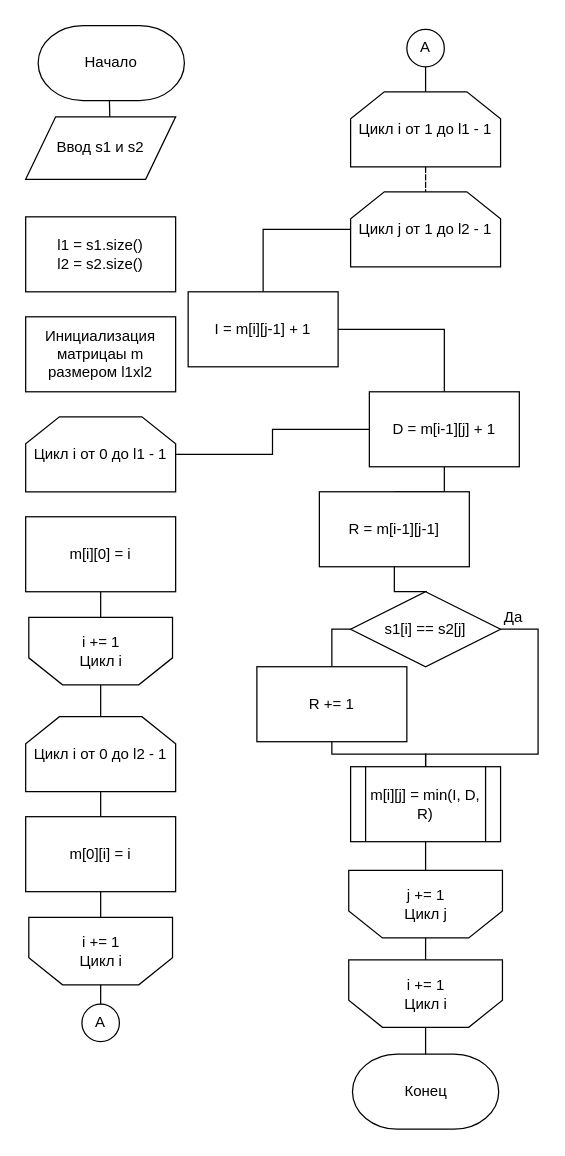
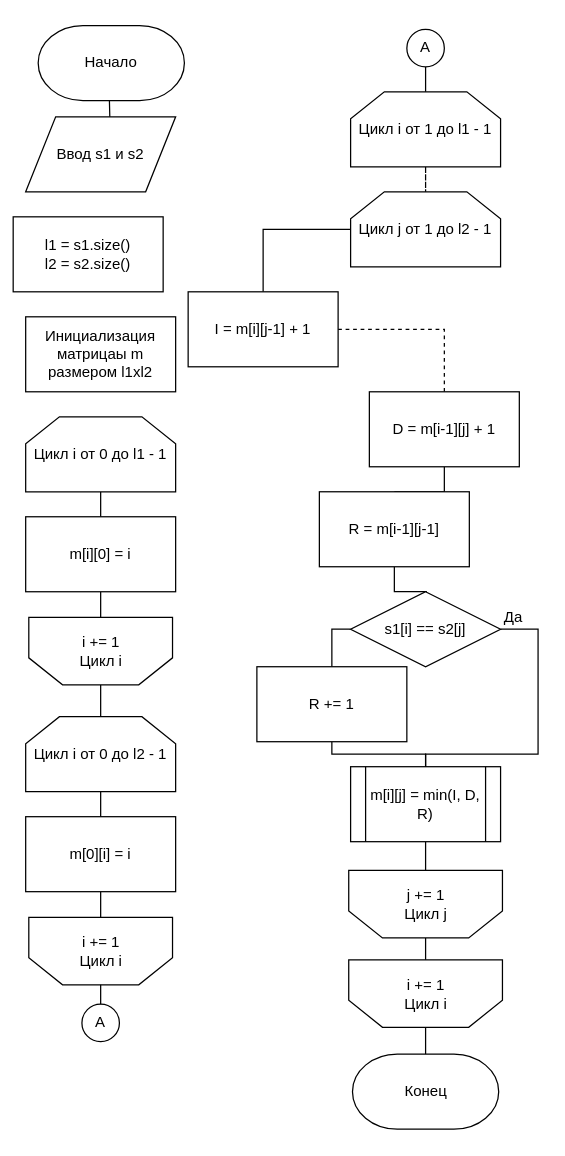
(101, 148) -> (101, 154)
(101, 254) -> (88, 254)
(421, 329) -> (421, 329)
(273, 442) -> (101, 505)
